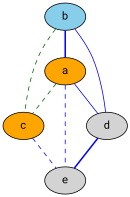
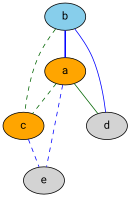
(86, 99) -> (86, 99)
(86, 153) -> none
